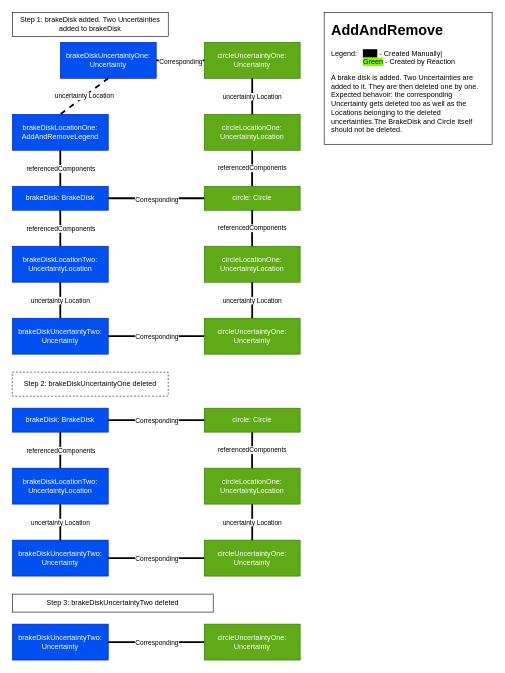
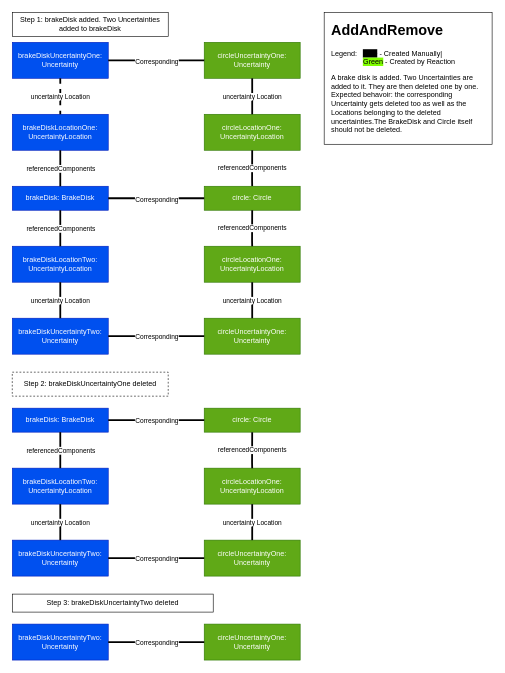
(108, 60) -> (60, 60)
(60, 132) -> (60, 132)
